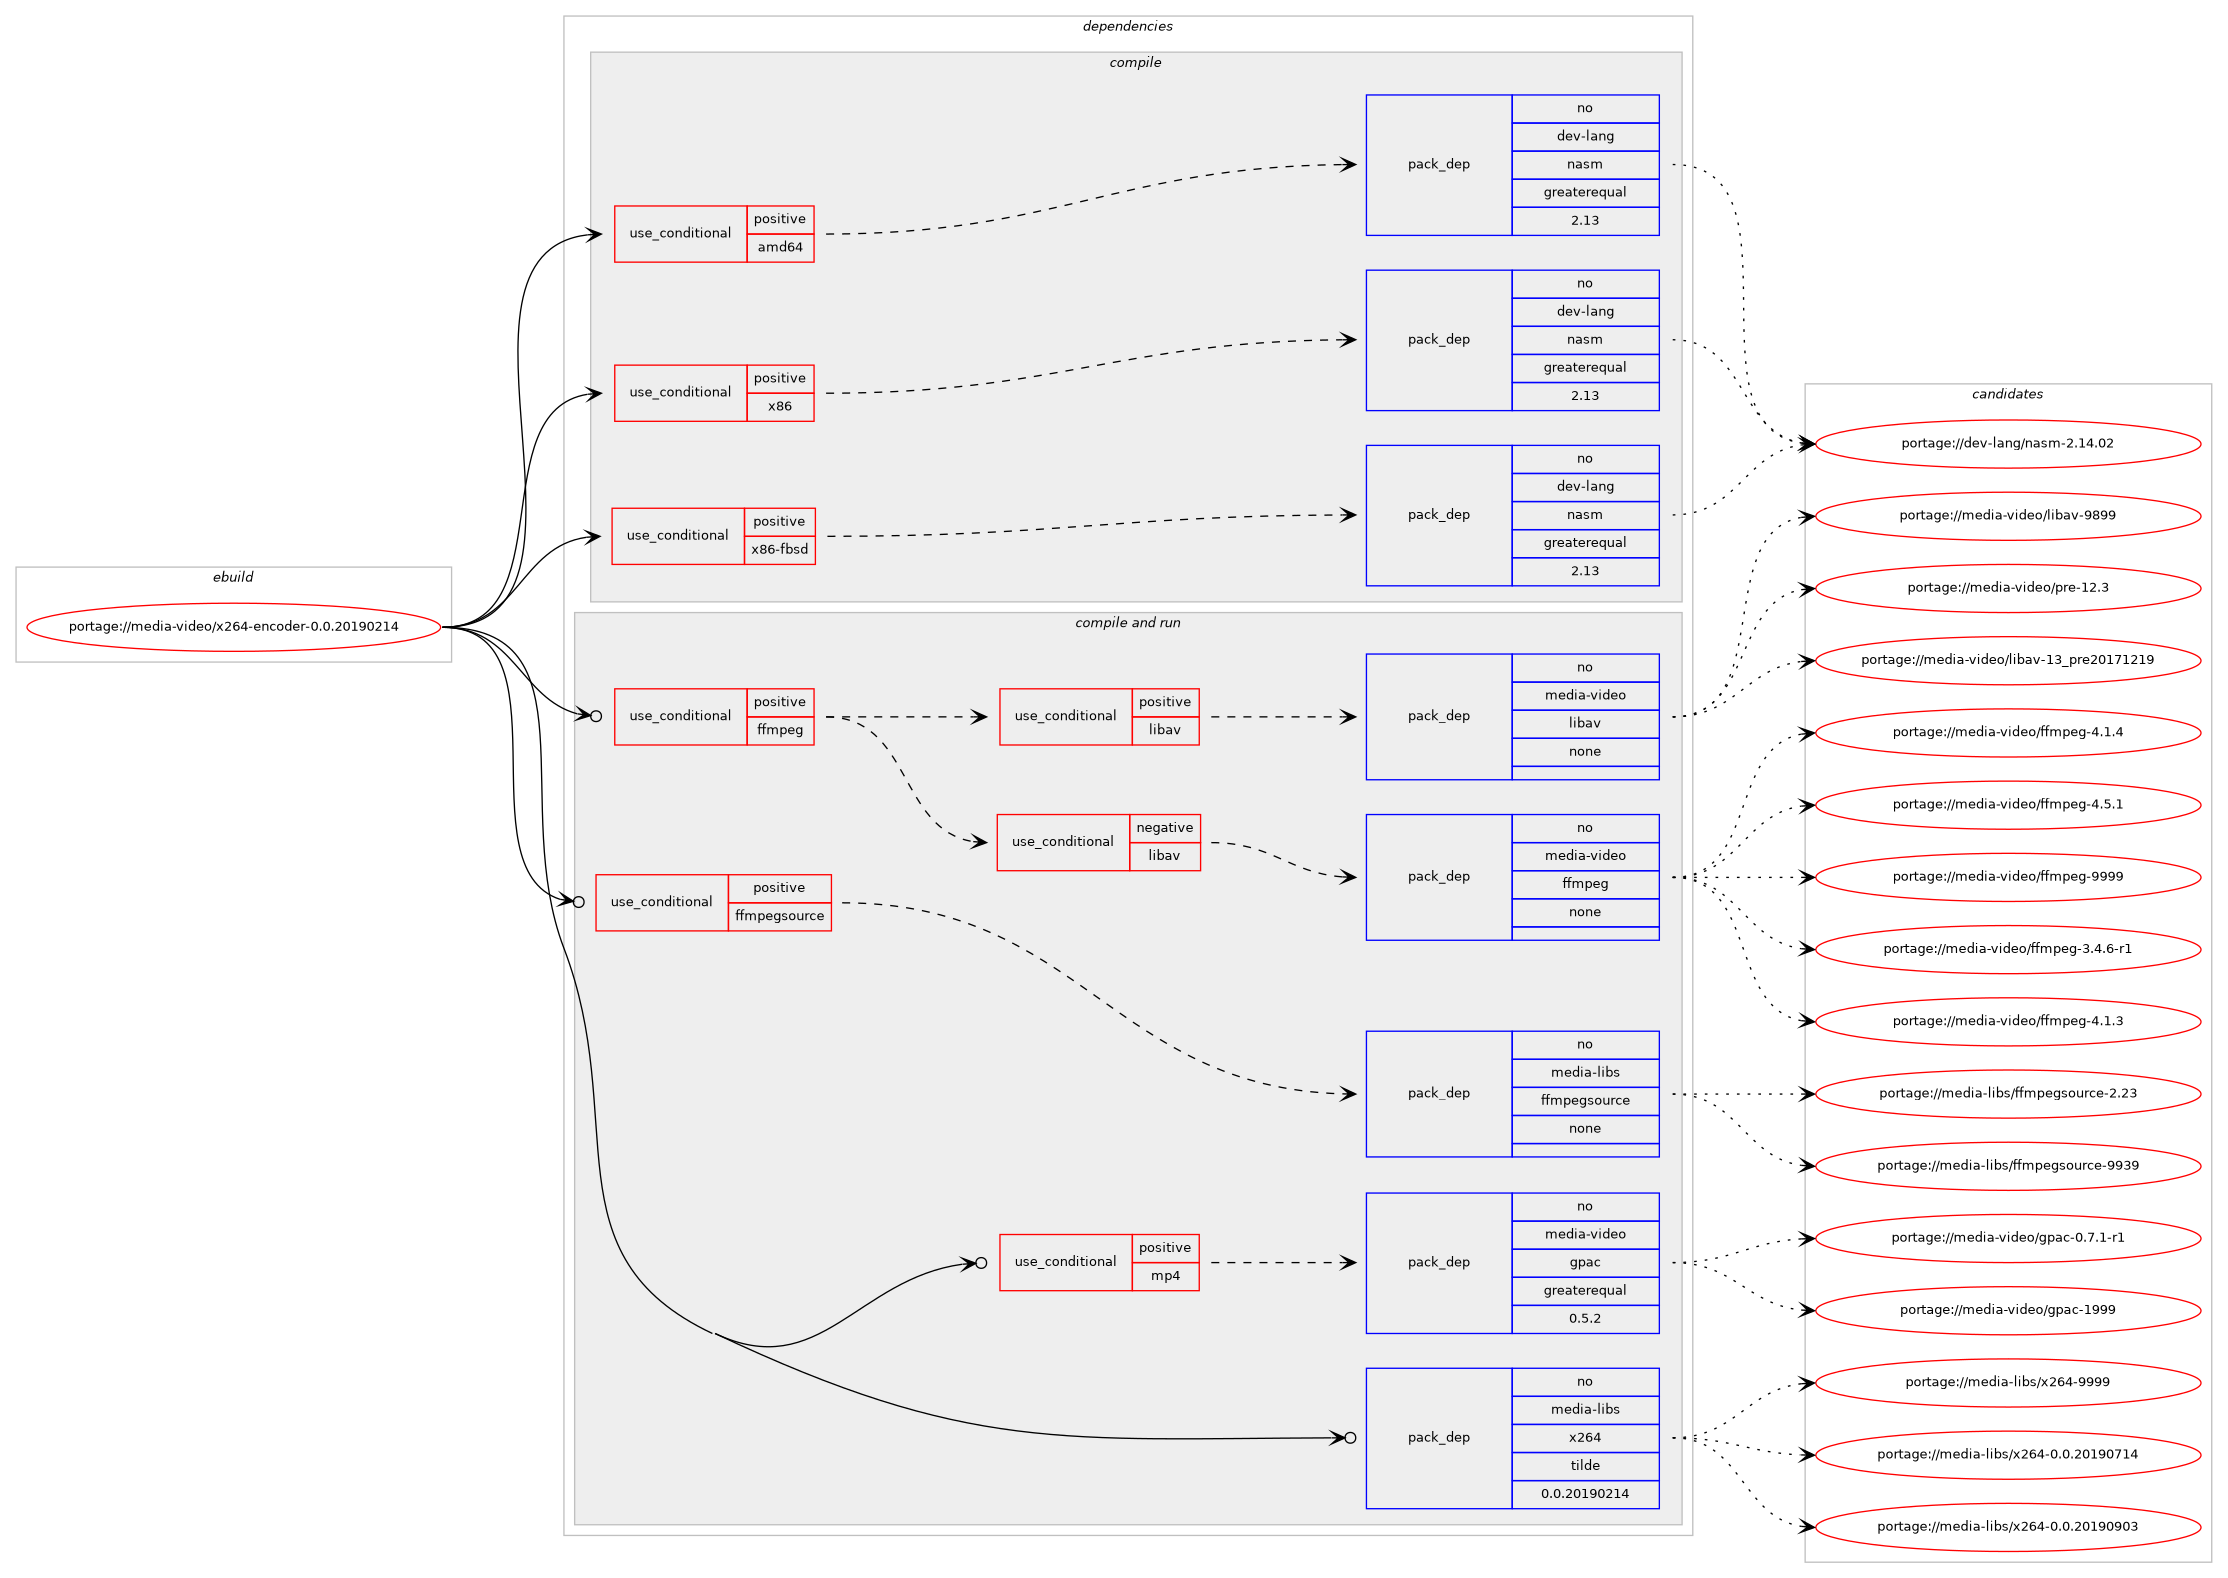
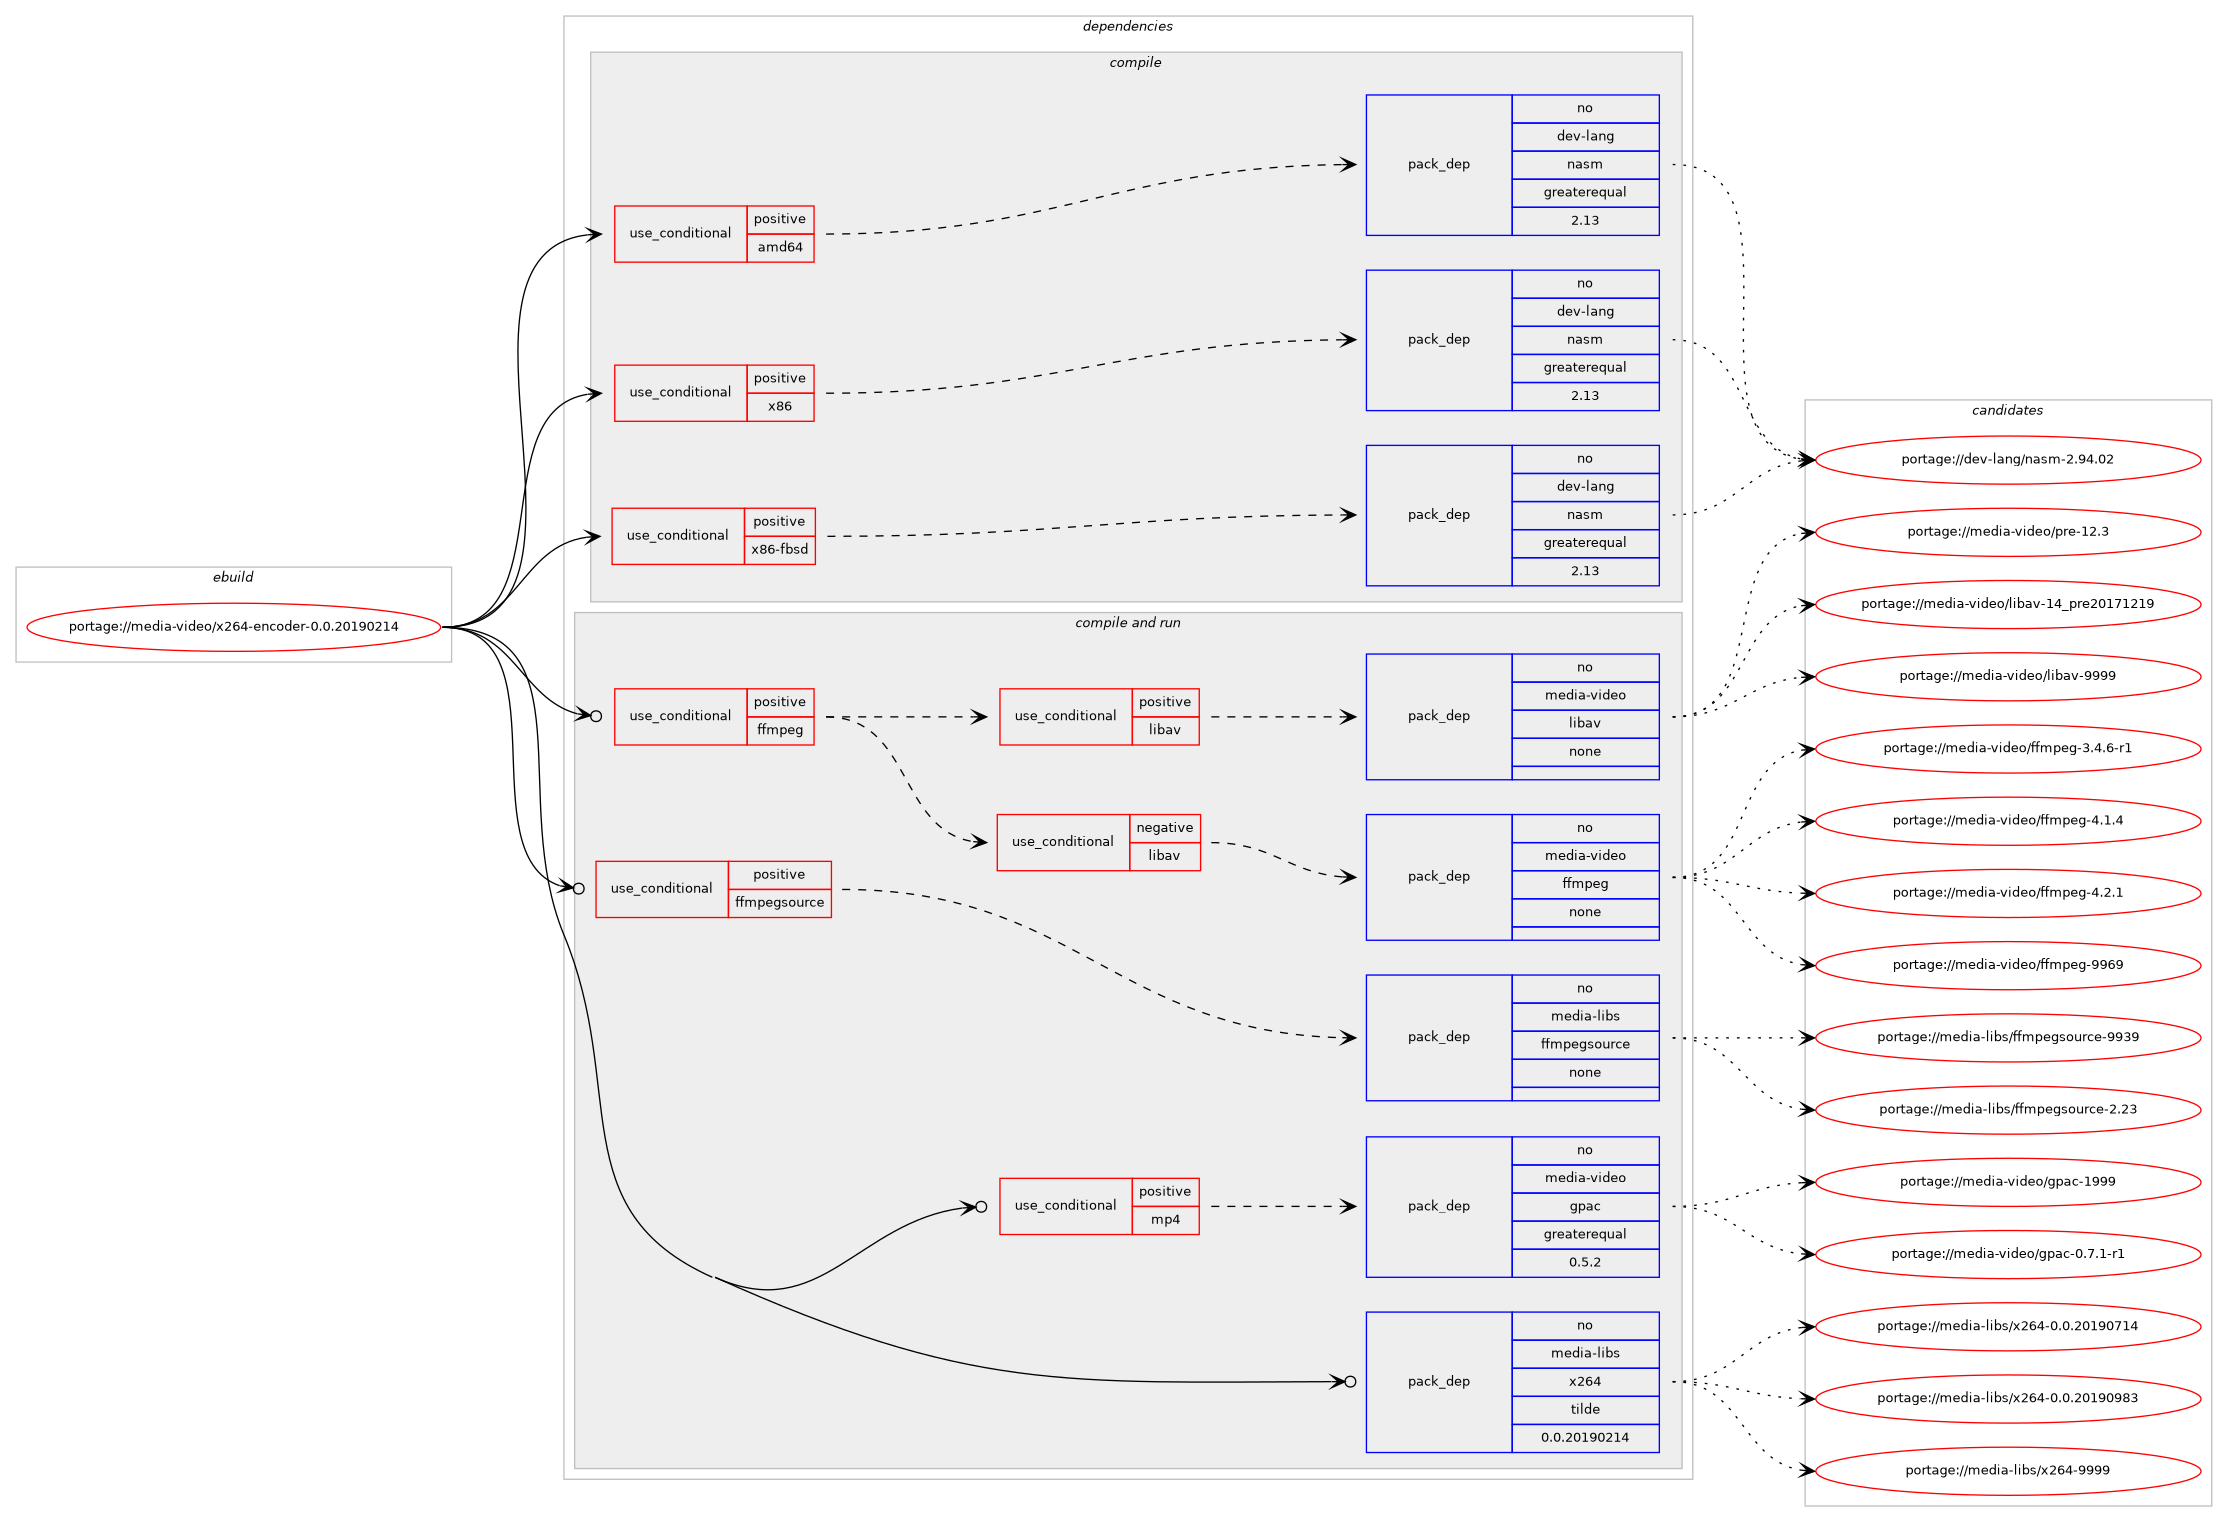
(2008, 444) -> (2008, 460)
(2008, 516) -> (2008, 677)
(2008, 661) -> (2008, 605)
(2008, 805) -> (2008, 893)
(2008, 877) -> (2008, 966)
(2008, 1022) -> none
(2008, 1527) -> (2008, 1399)
